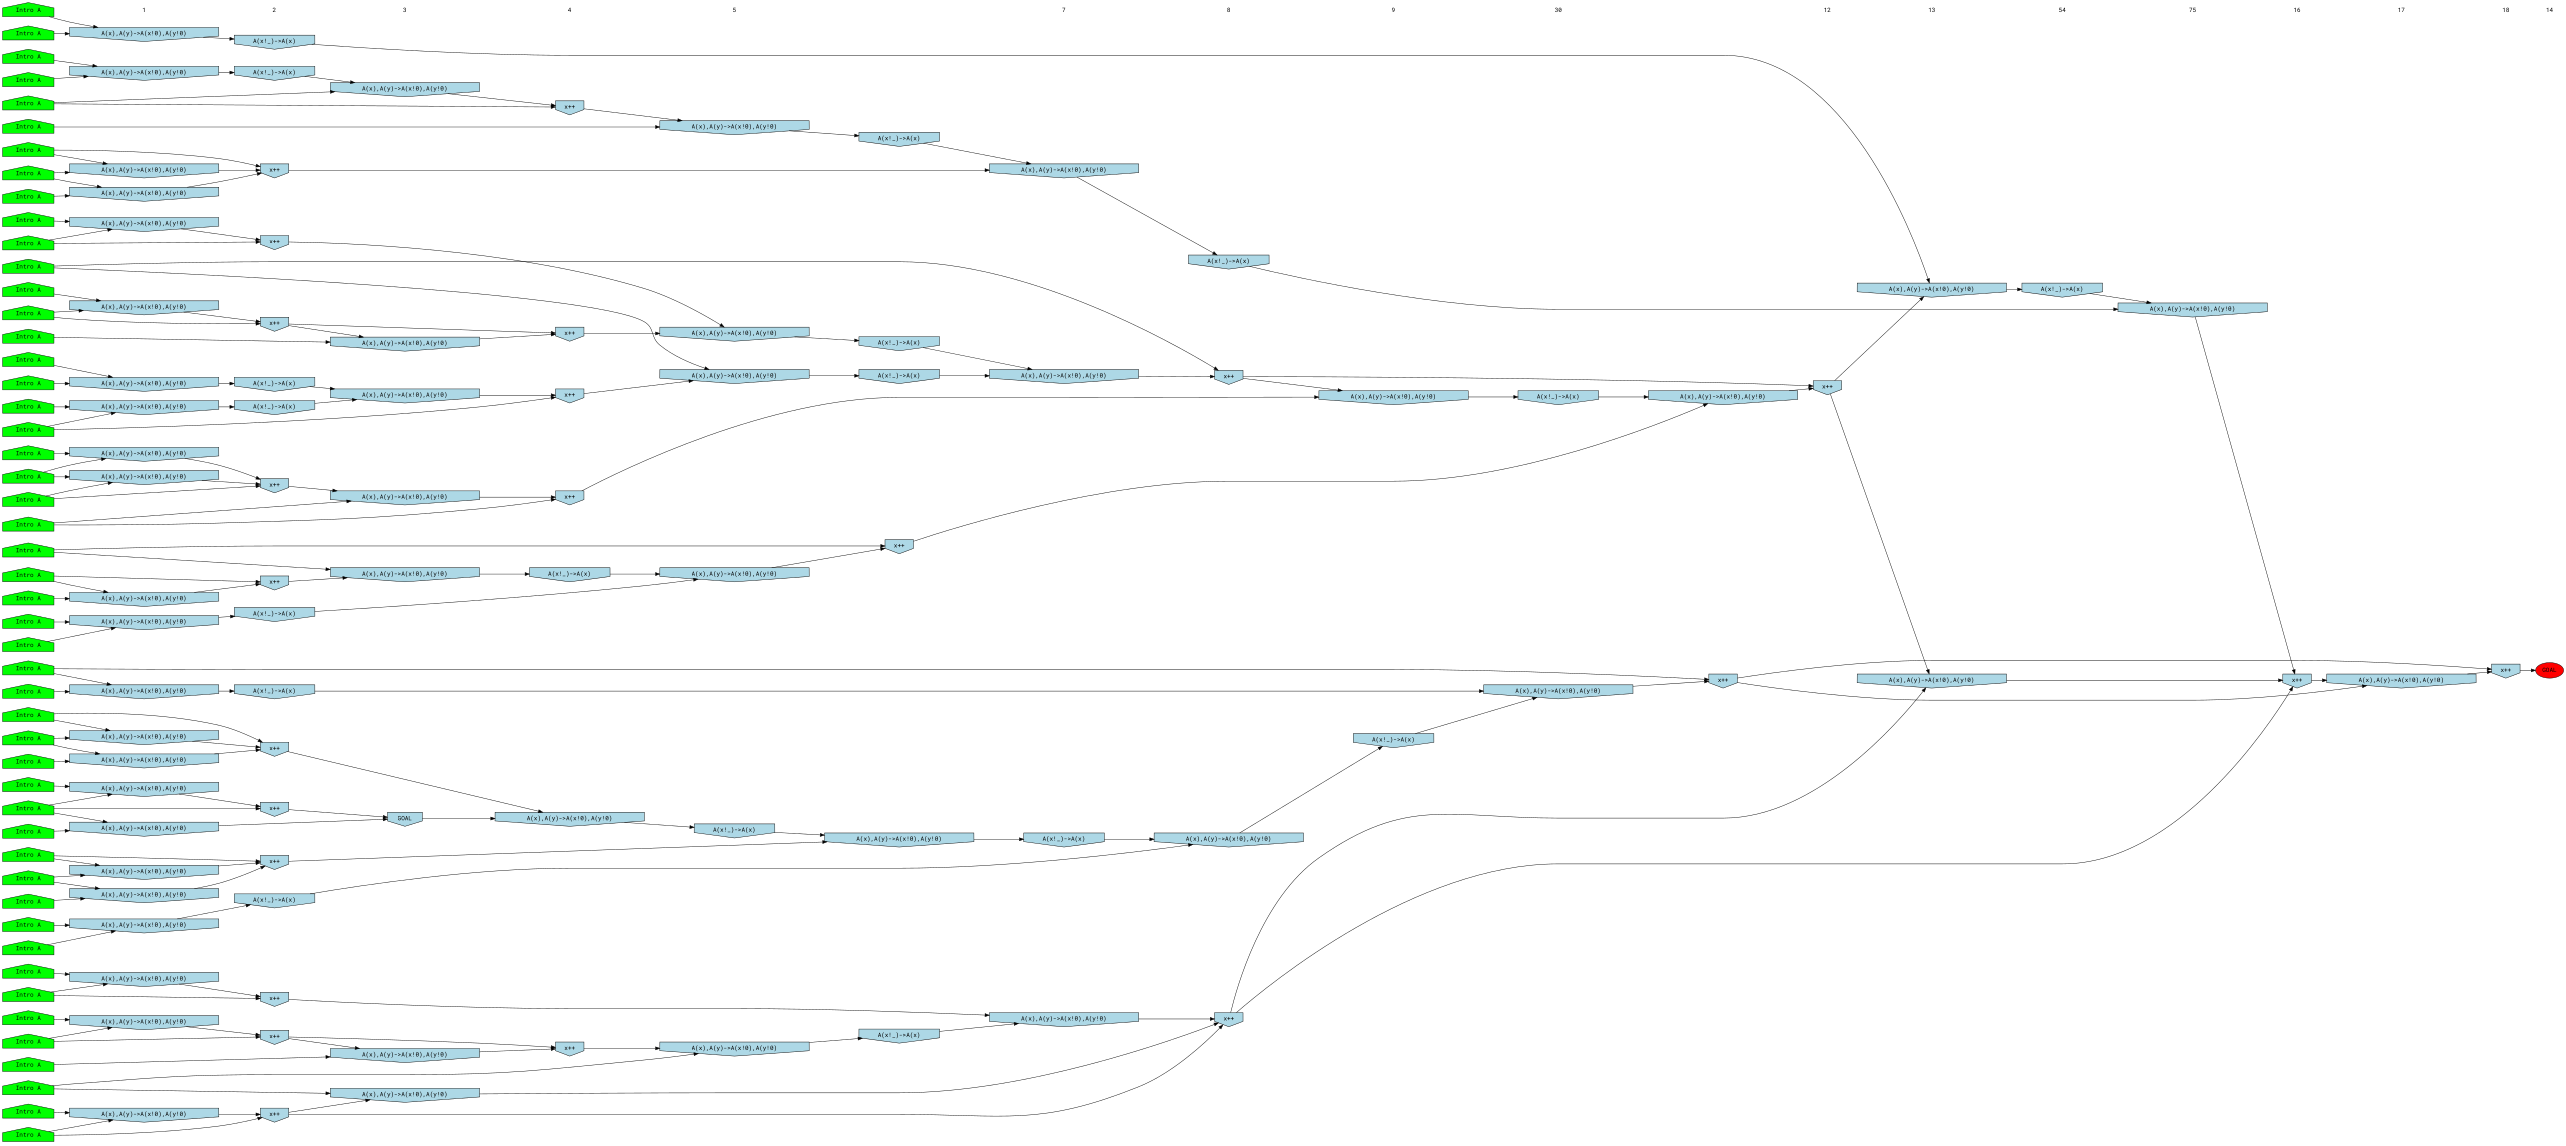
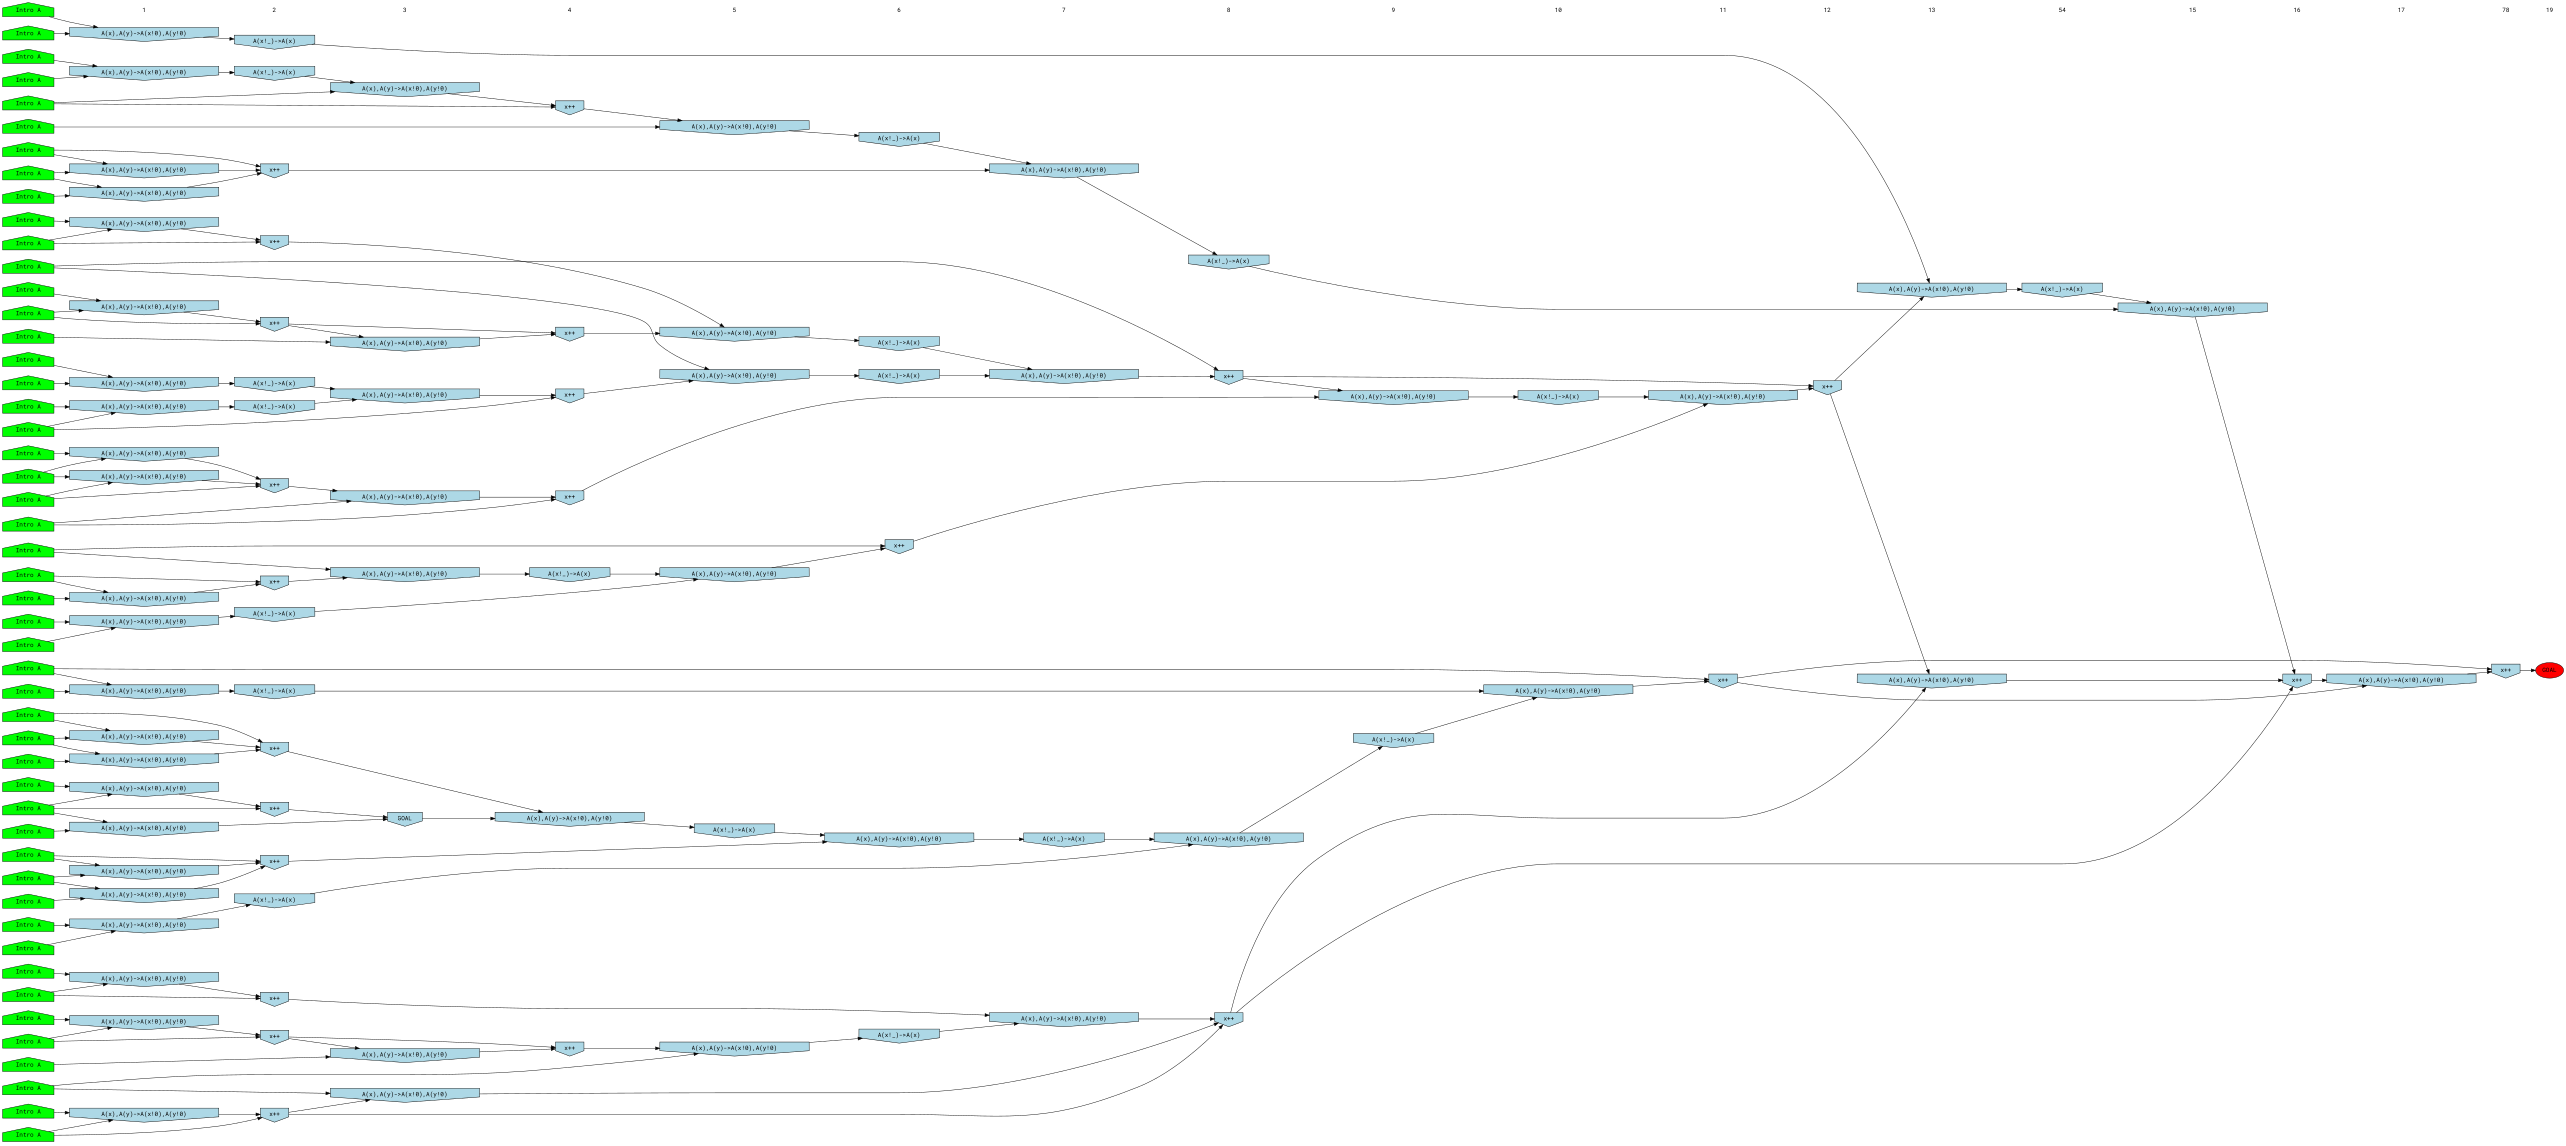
none -> (899, 10)
(1558, 10) -> (1558, 10)
none -> (1723, 10)
(2193, 10) -> (2193, 10)
(2506, 10) -> (2506, 10)
(2550, 10) -> (2550, 10)
